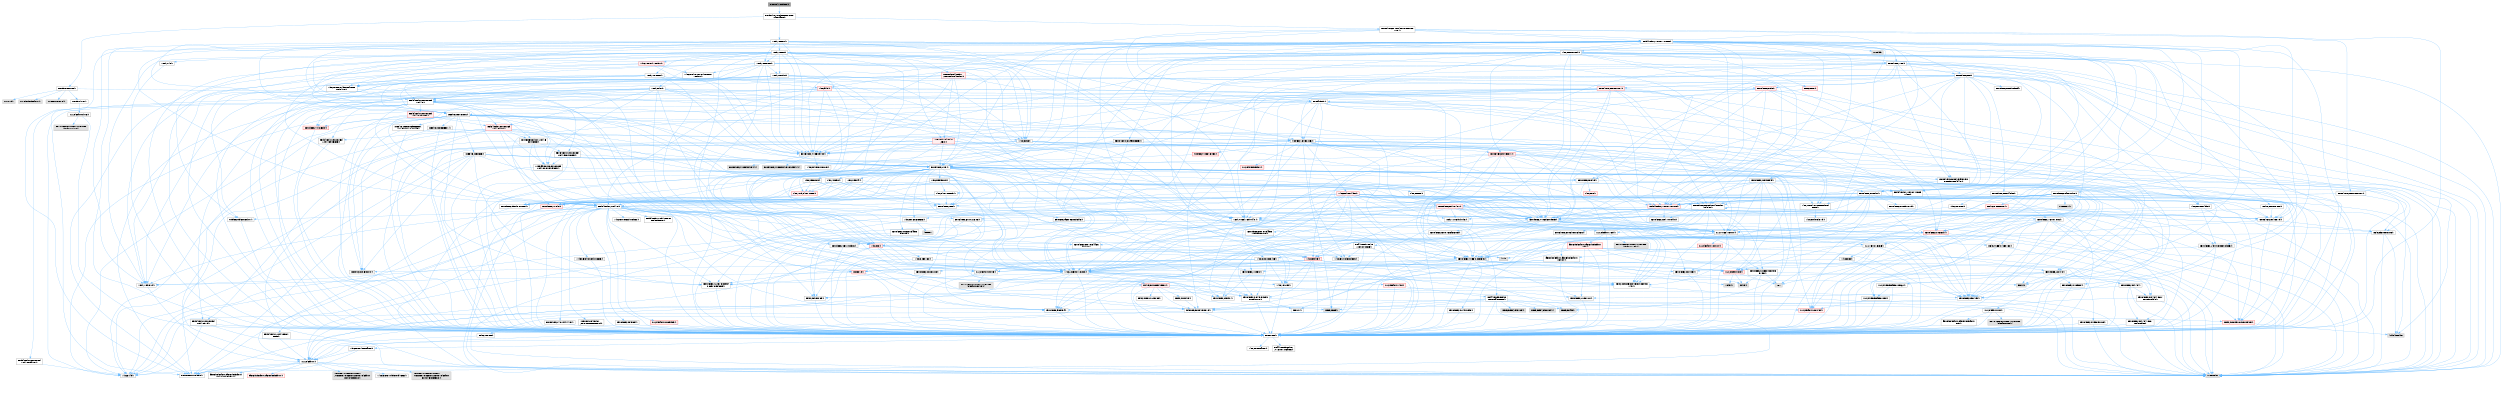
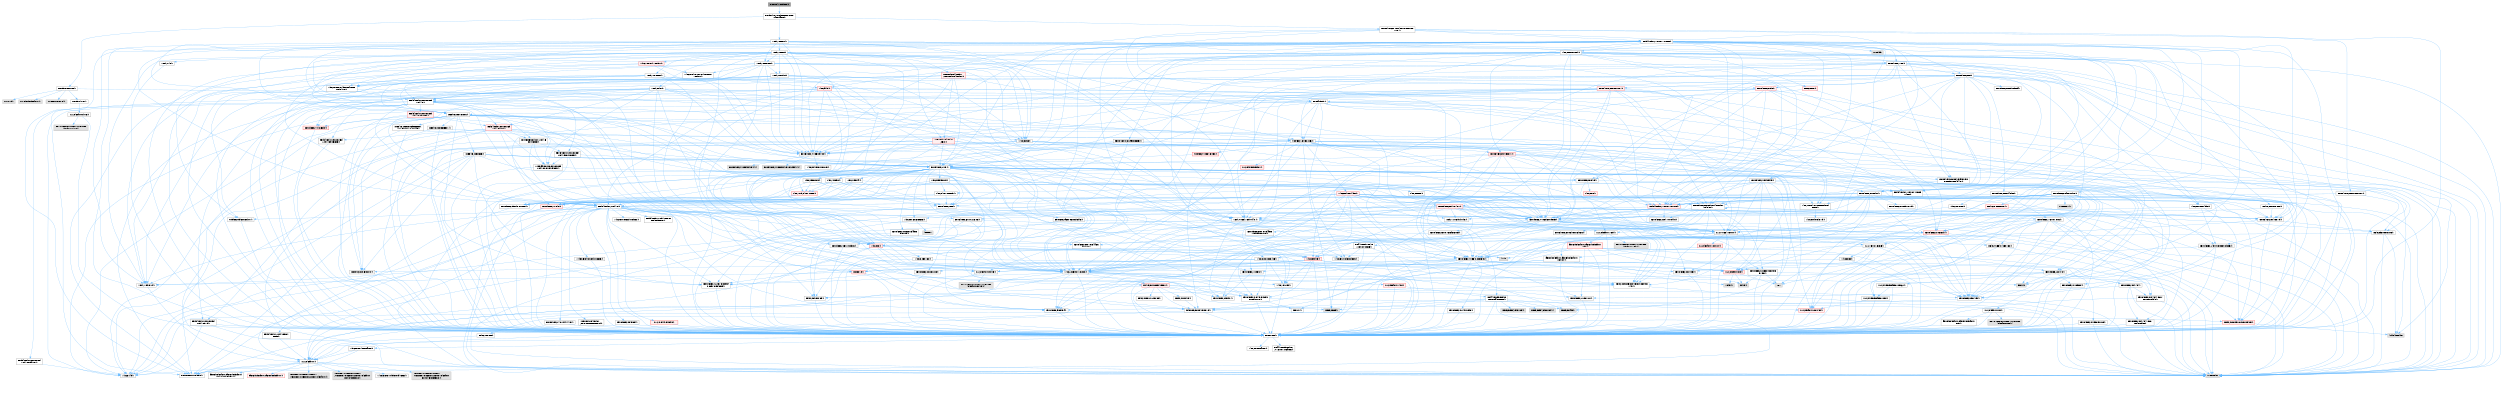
(1763, 180) -> (1763, 180)
none -> (1035, 192)
(1136, 244) -> (1126, 230)
(664, 322) -> (664, 322)
none -> (309, 376)
